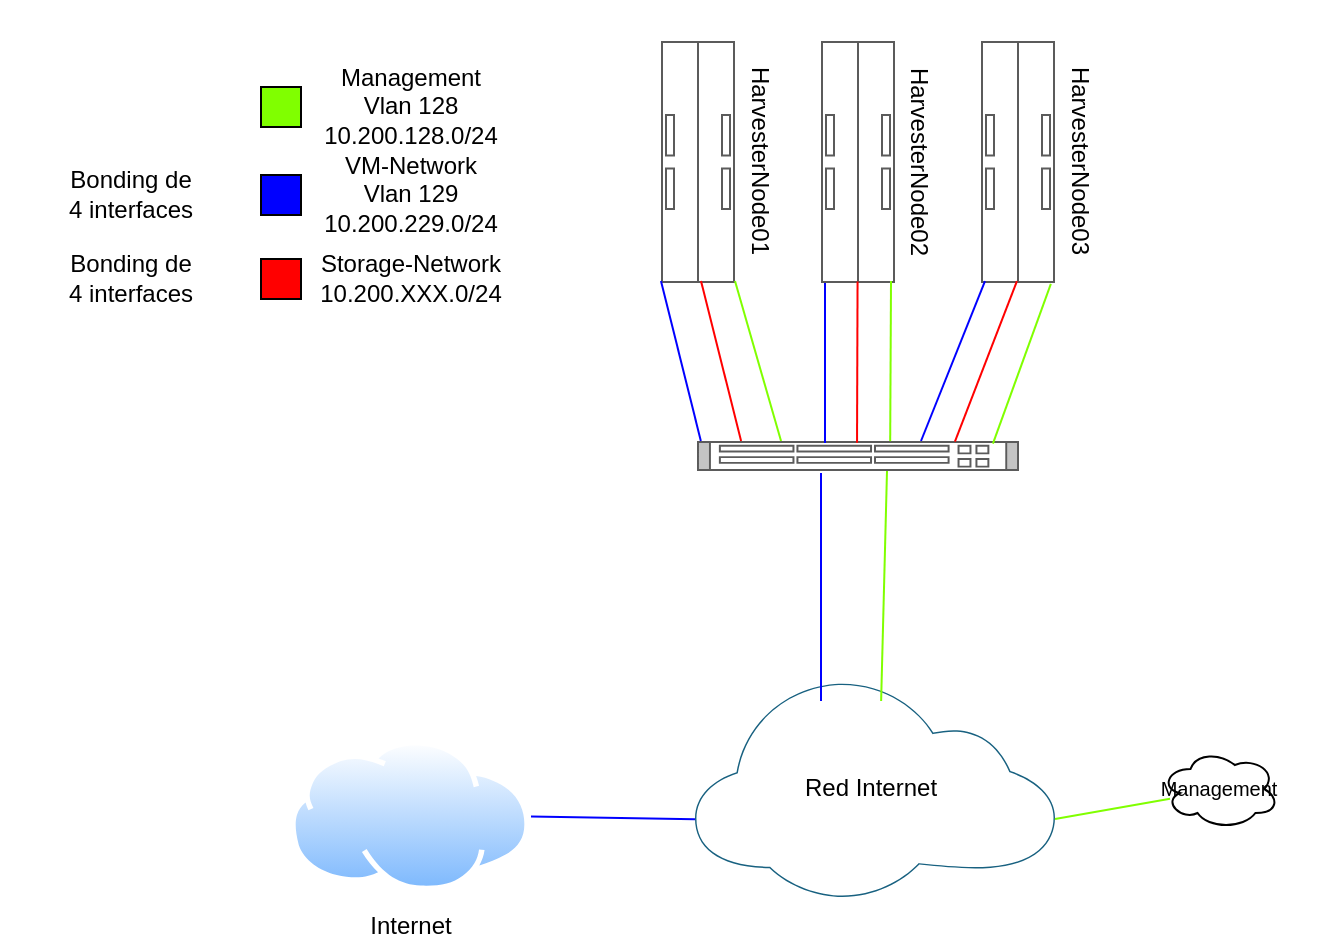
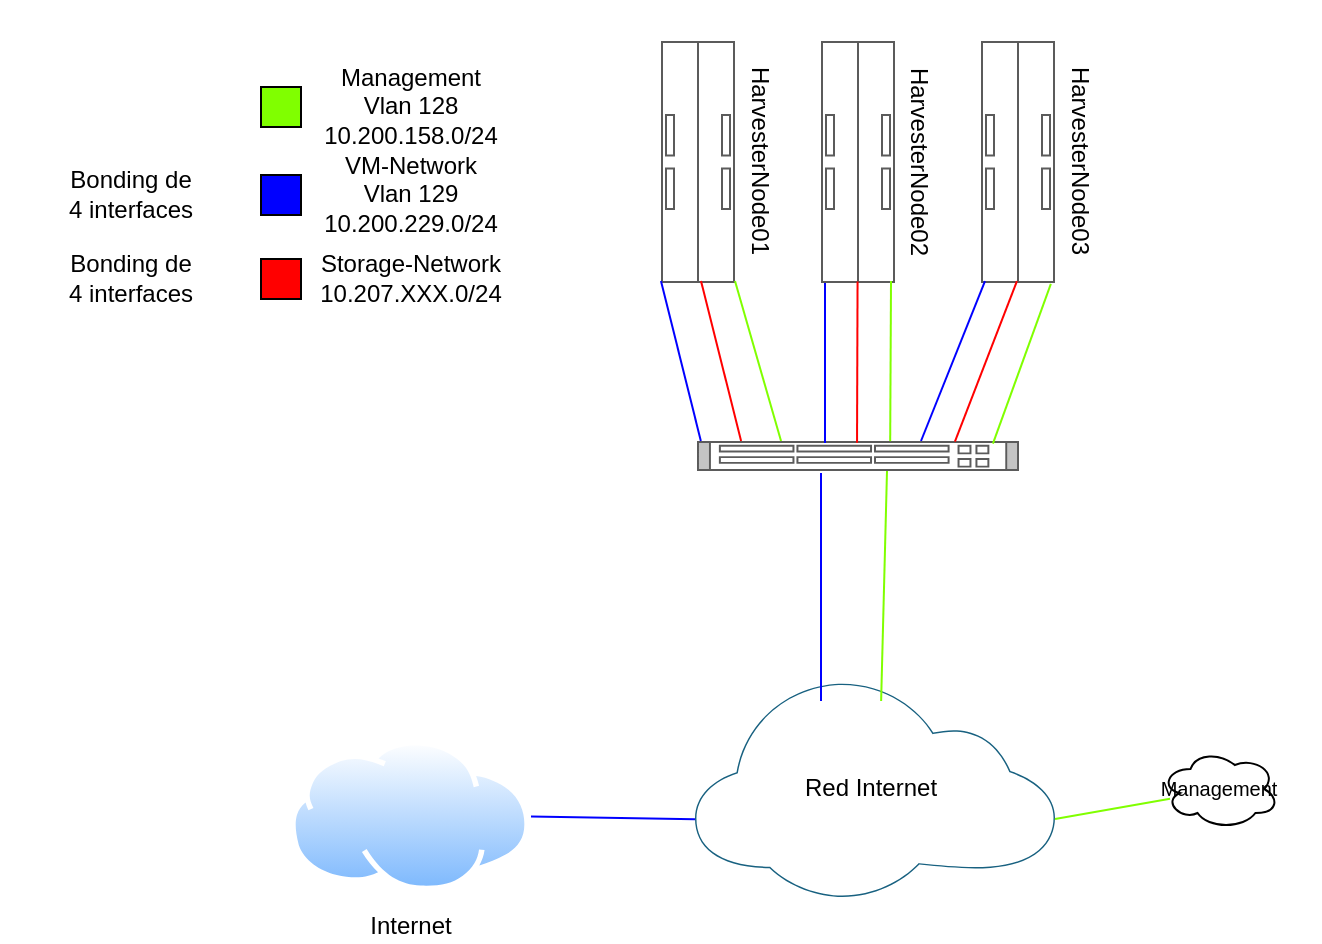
(412, 107) -> (412, 107)
(412, 279) -> (412, 279)
